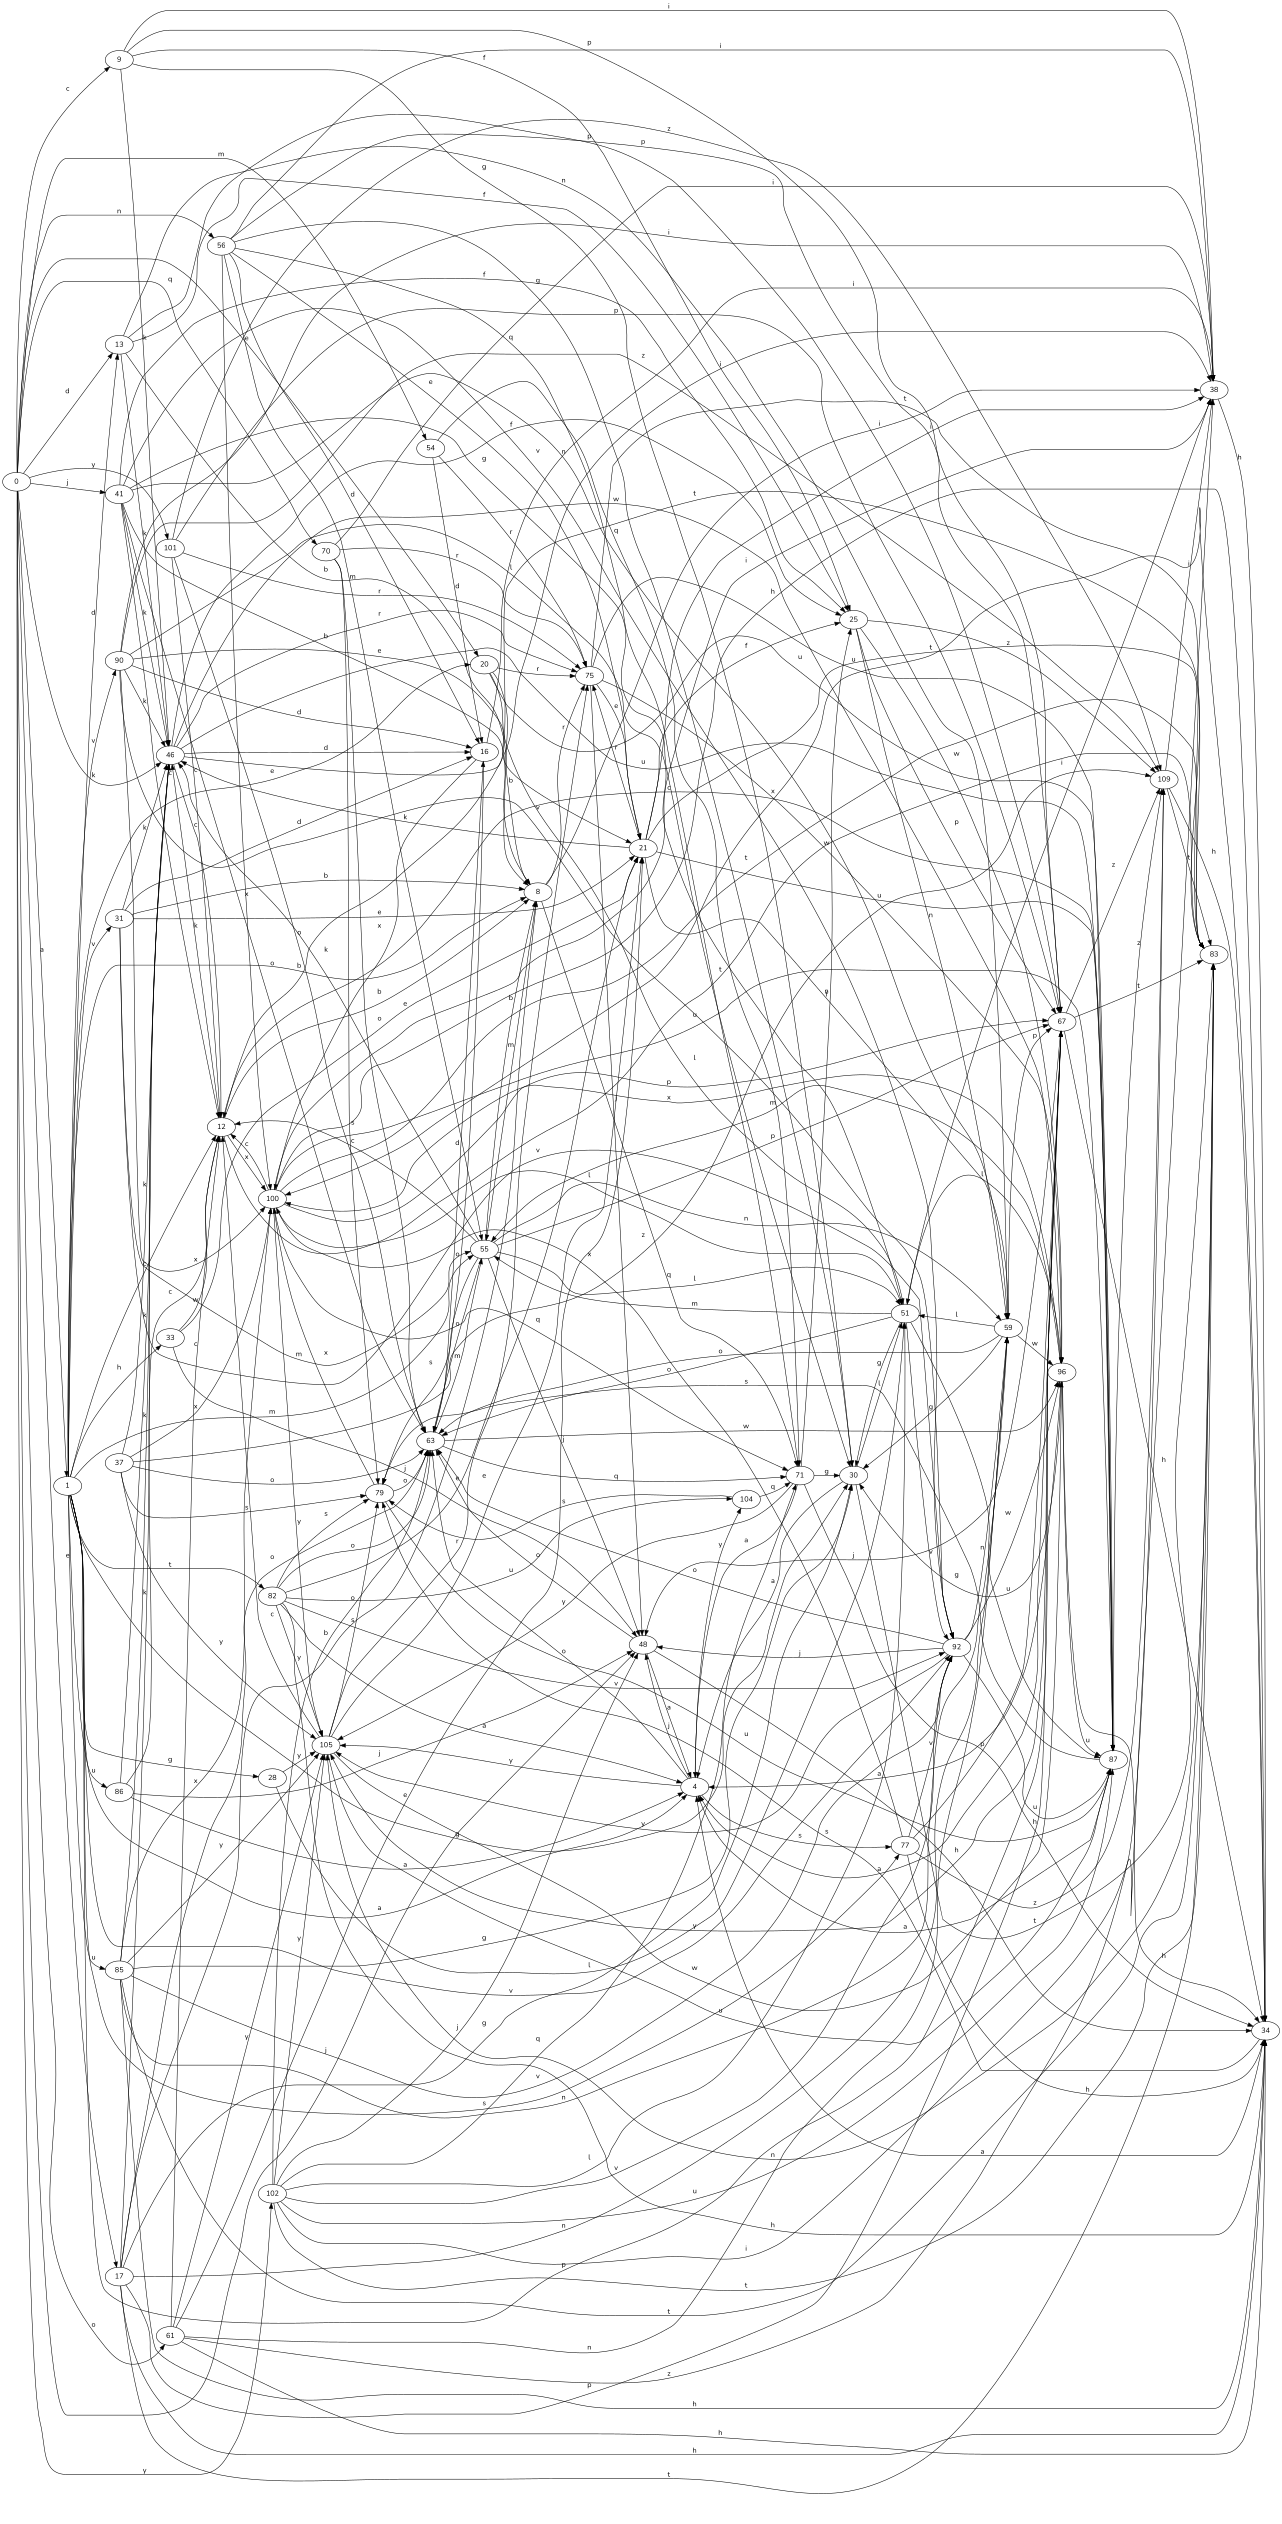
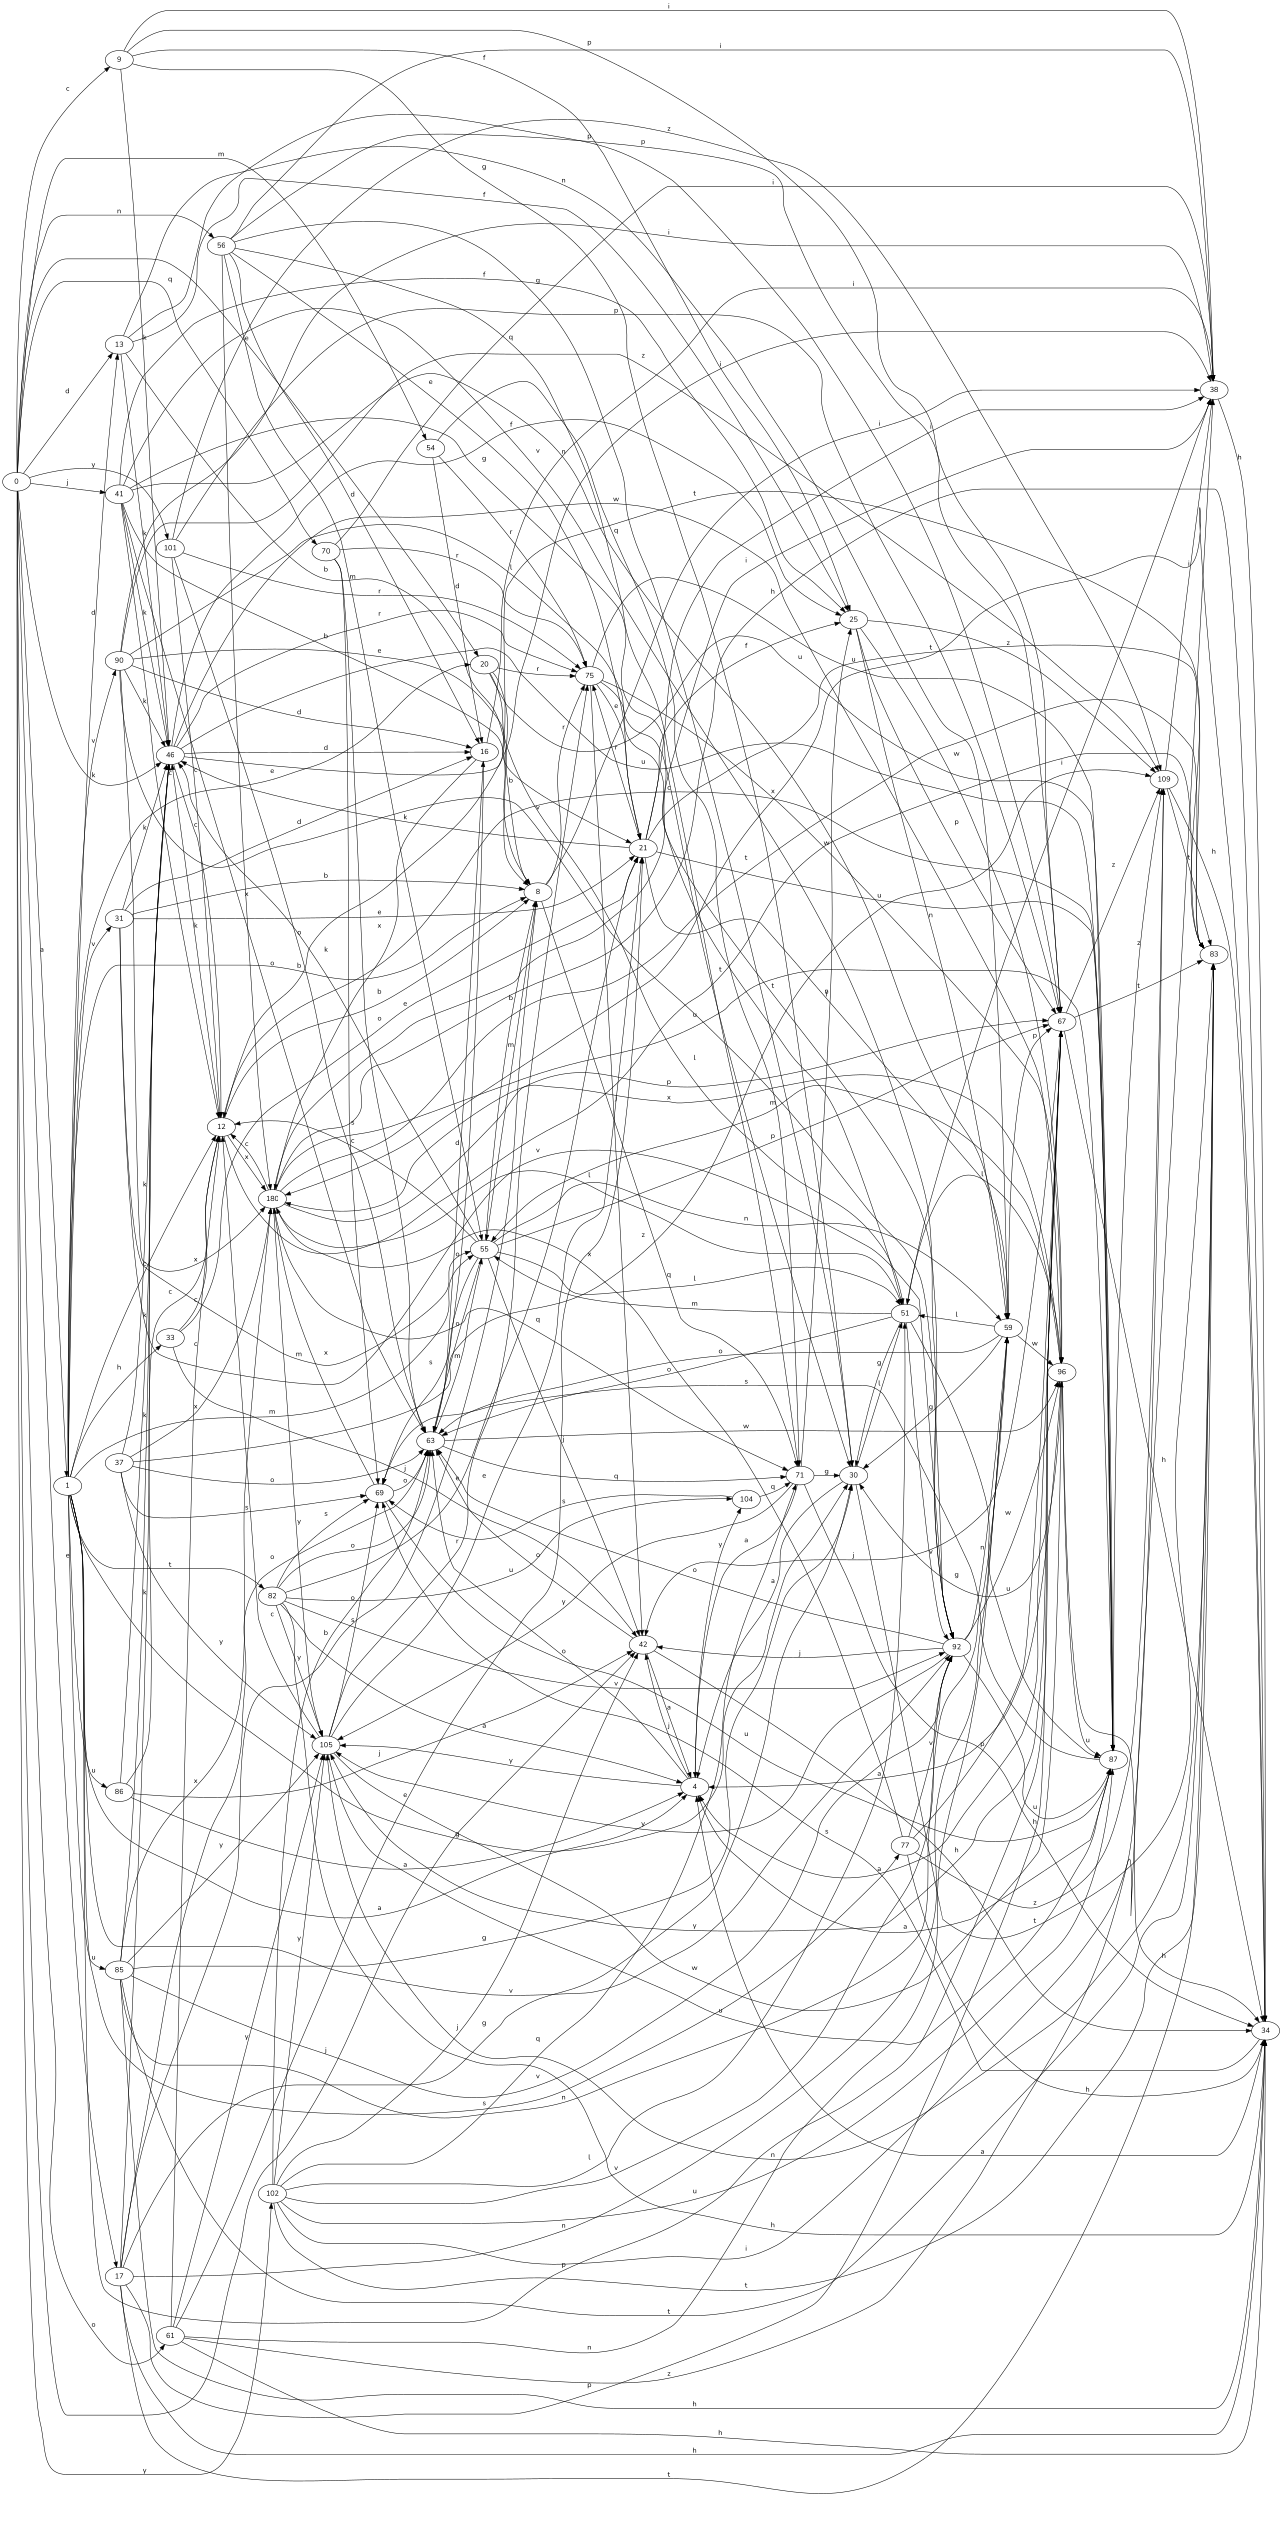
(950, 445) -> (869, 1121)
(272, 1199) -> (272, 1199)
(196, 1300) -> (196, 1300)
(380, 1493) -> (380, 1493)
(643, 1645) -> (643, 1645)
(272, 1778) -> none
(783, 1839) -> none
